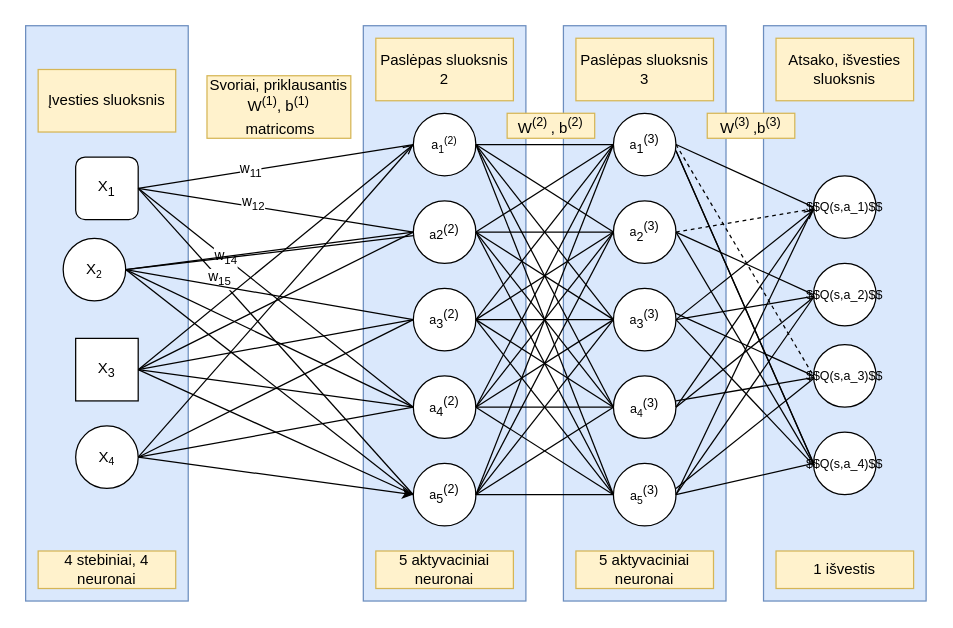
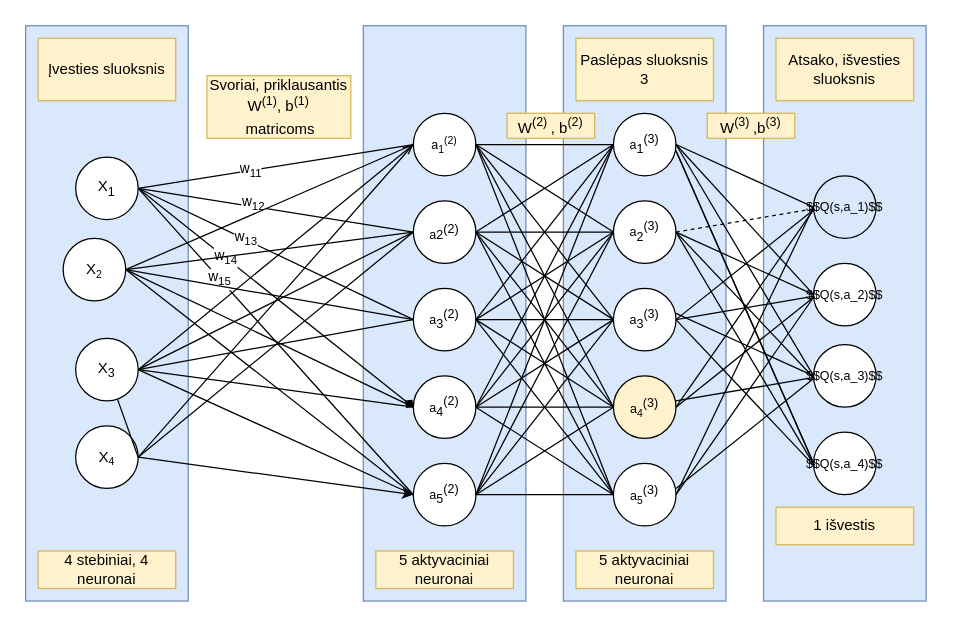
(444, 69) -> none
(107, 101) -> (107, 69)
(107, 188) -> (107, 188)
(713, 207) -> (713, 207)
(844, 207) -> (844, 207)
none -> (747, 222)
(770, 244) -> (767, 247)
(276, 252) -> (268, 207)
none -> (343, 286)
none -> (343, 290)
none -> (778, 340)
(343, 354) -> (127, 426)
(107, 369) -> (107, 369)
(404, 399) -> (404, 400)
(644, 407) -> (644, 407)
(279, 431) -> none
(743, 479) -> none
(844, 569) -> (844, 526)
